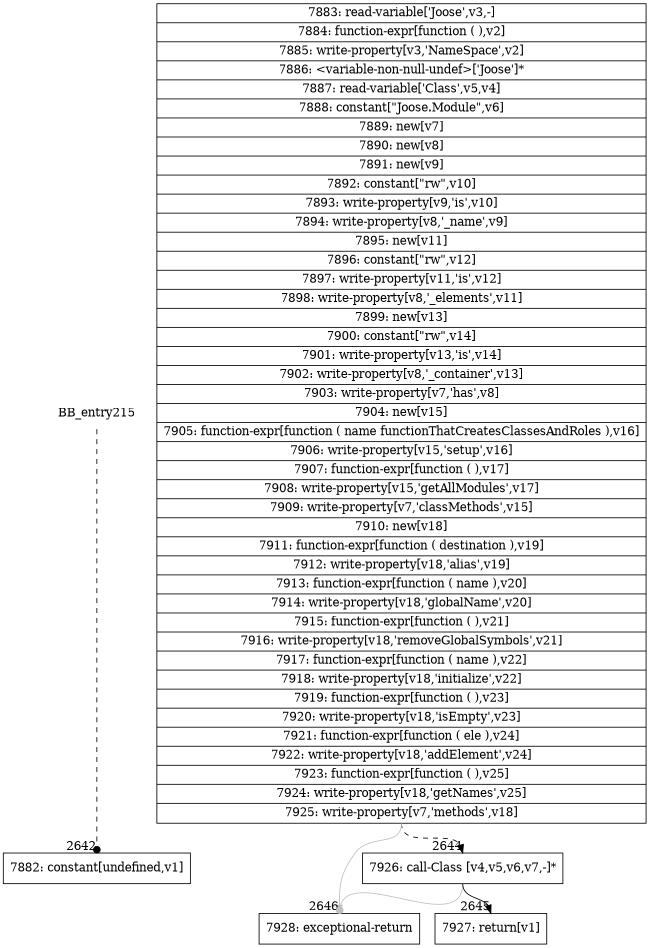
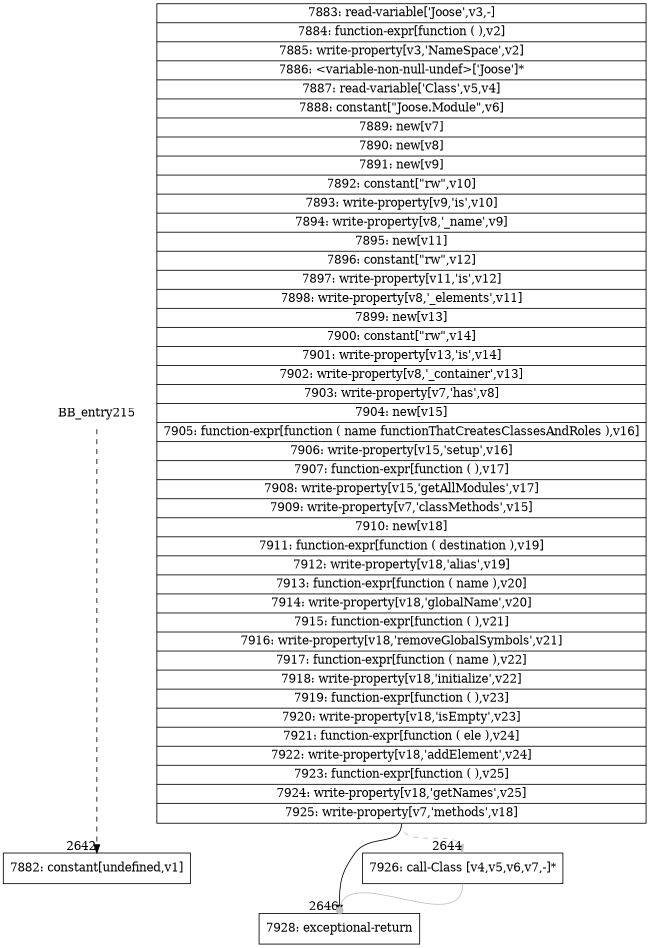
(97, 638) -> (97, 638)
(428, 838) -> (428, 838)
(356, 852) -> (356, 852)
(491, 929) -> none
